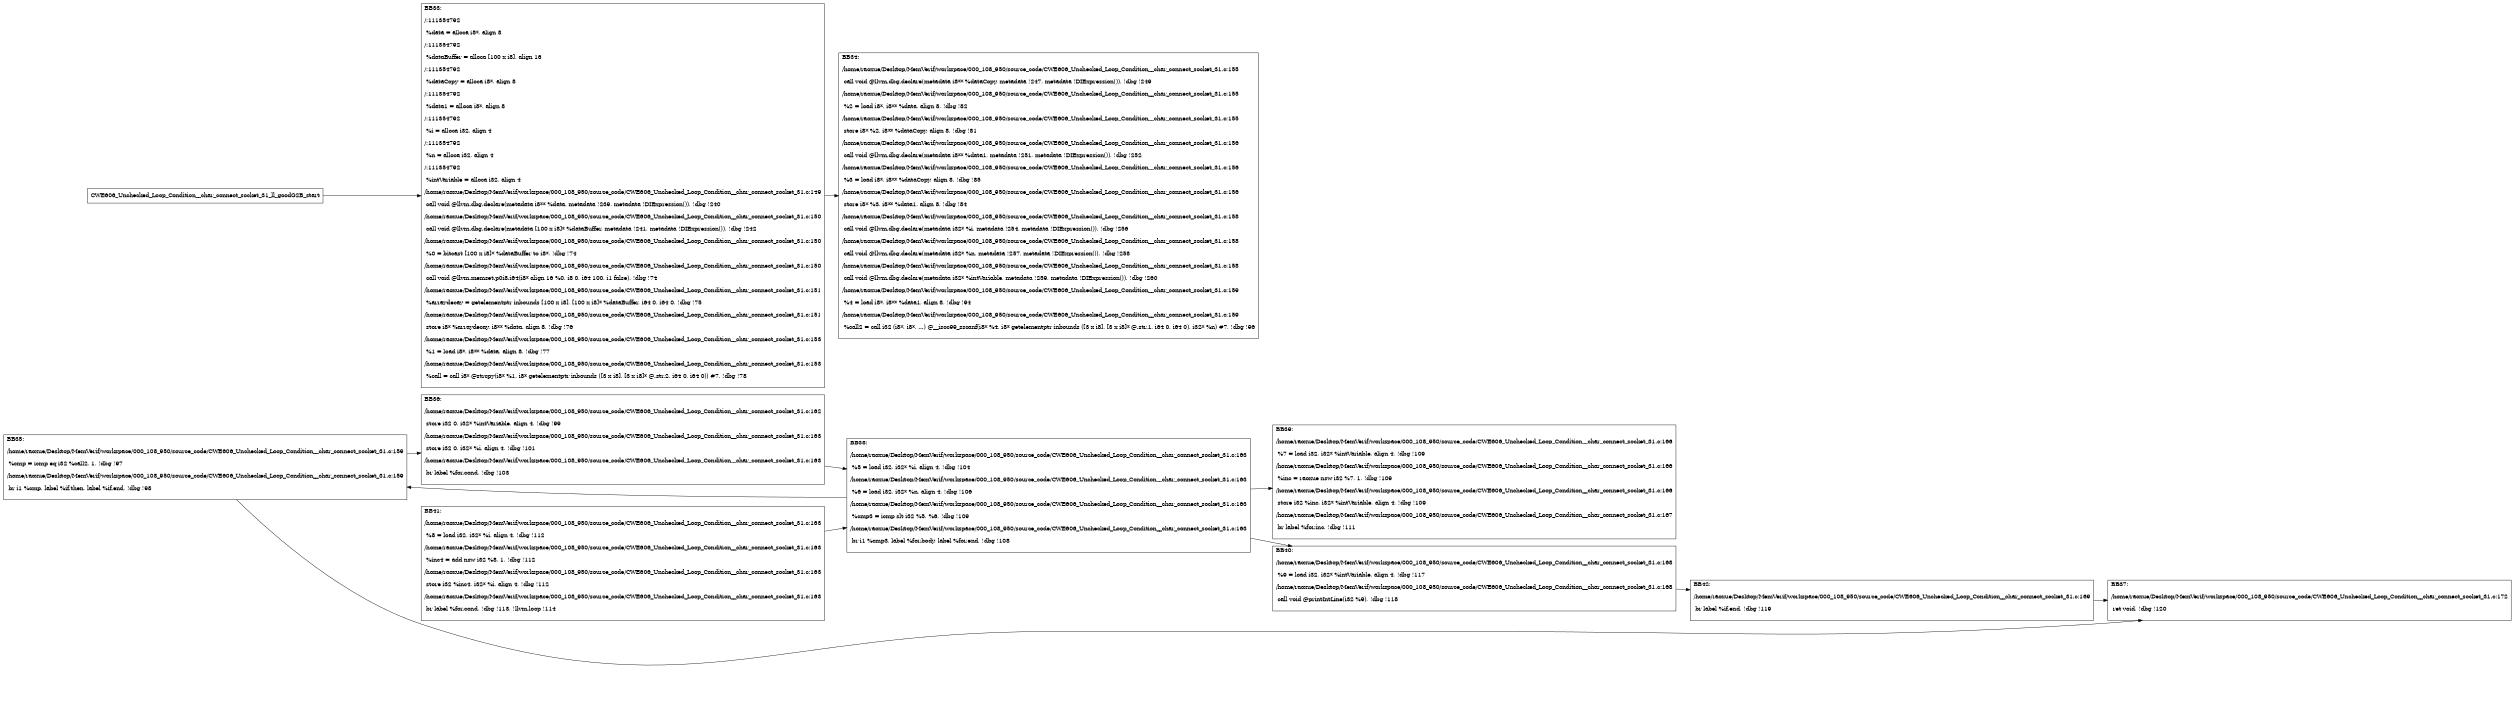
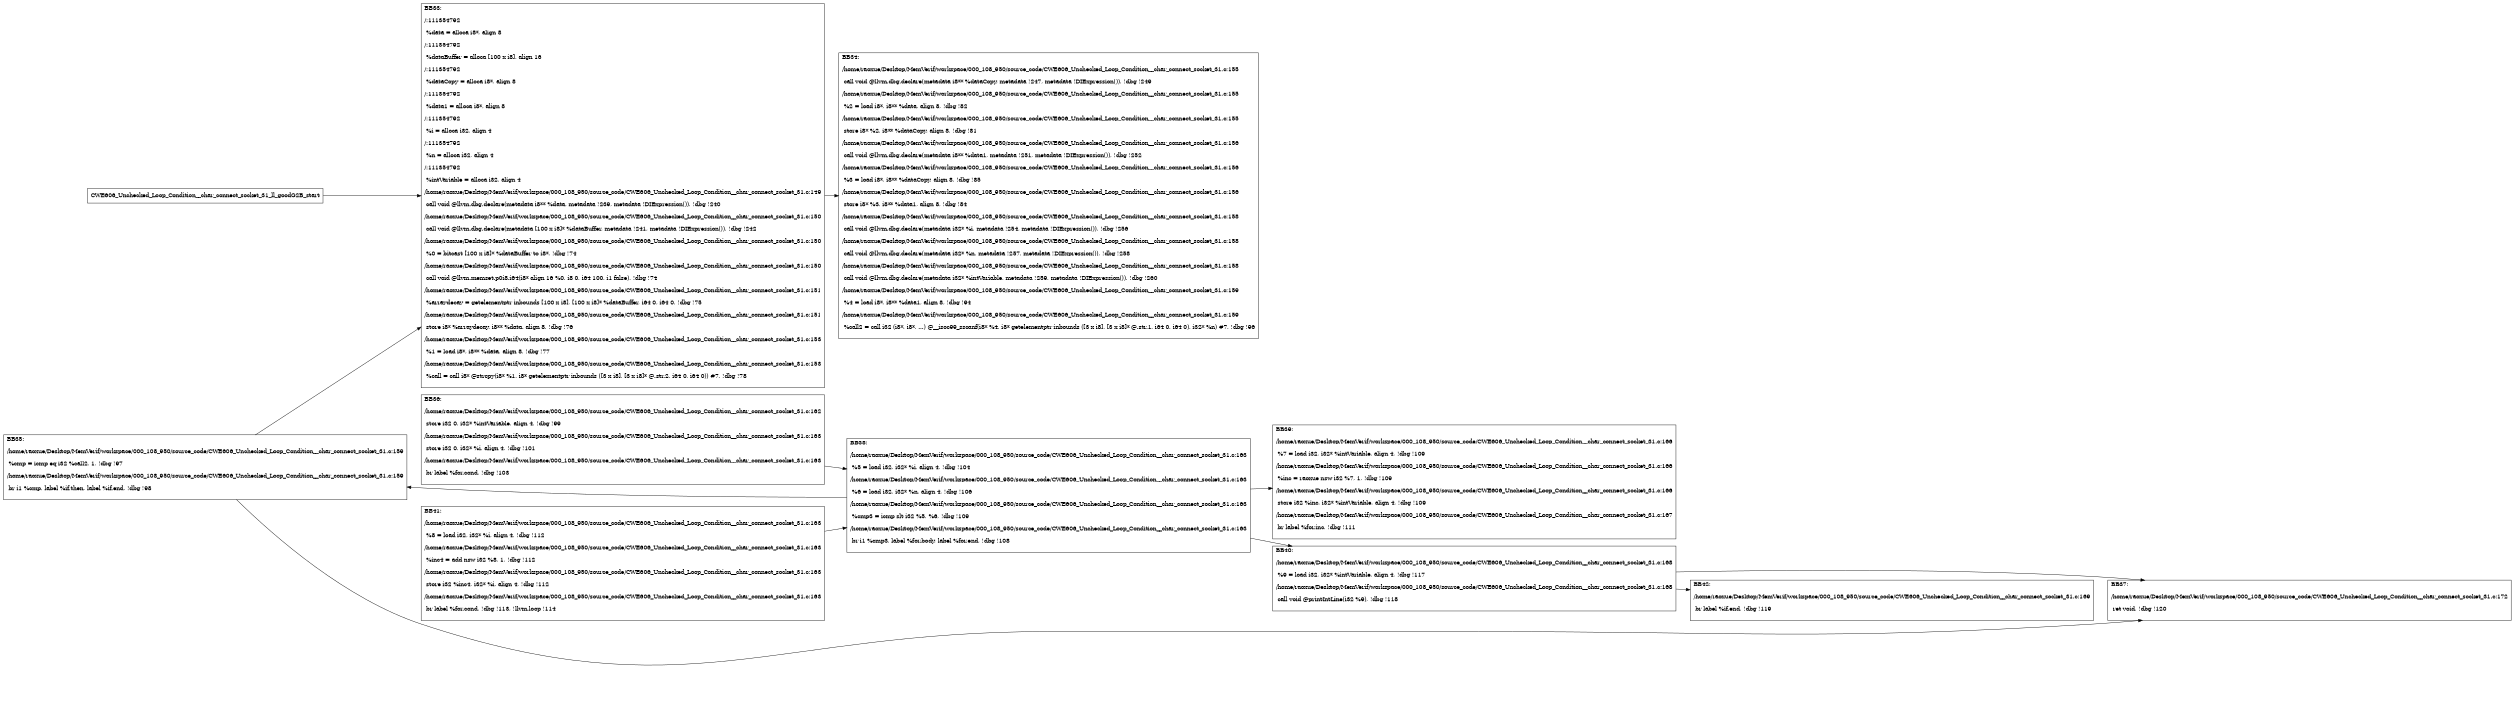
(412, 454) -> (336, 382)
(2099, 600) -> (1909, 571)
